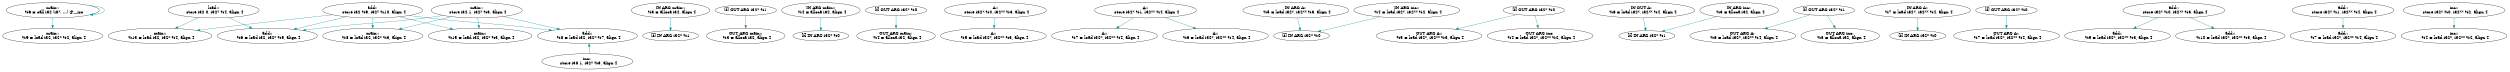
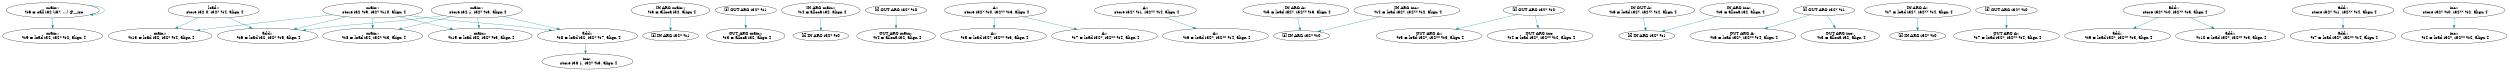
(373, 10) -> (373, 10)
(1126, 22) -> (1048, 23)
(589, 50) -> (585, 47)
